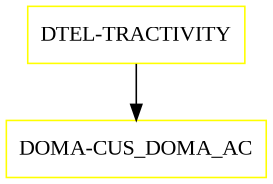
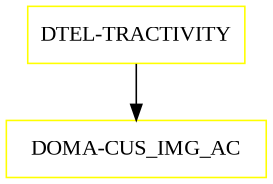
(136, 149) -> (136, 149)
